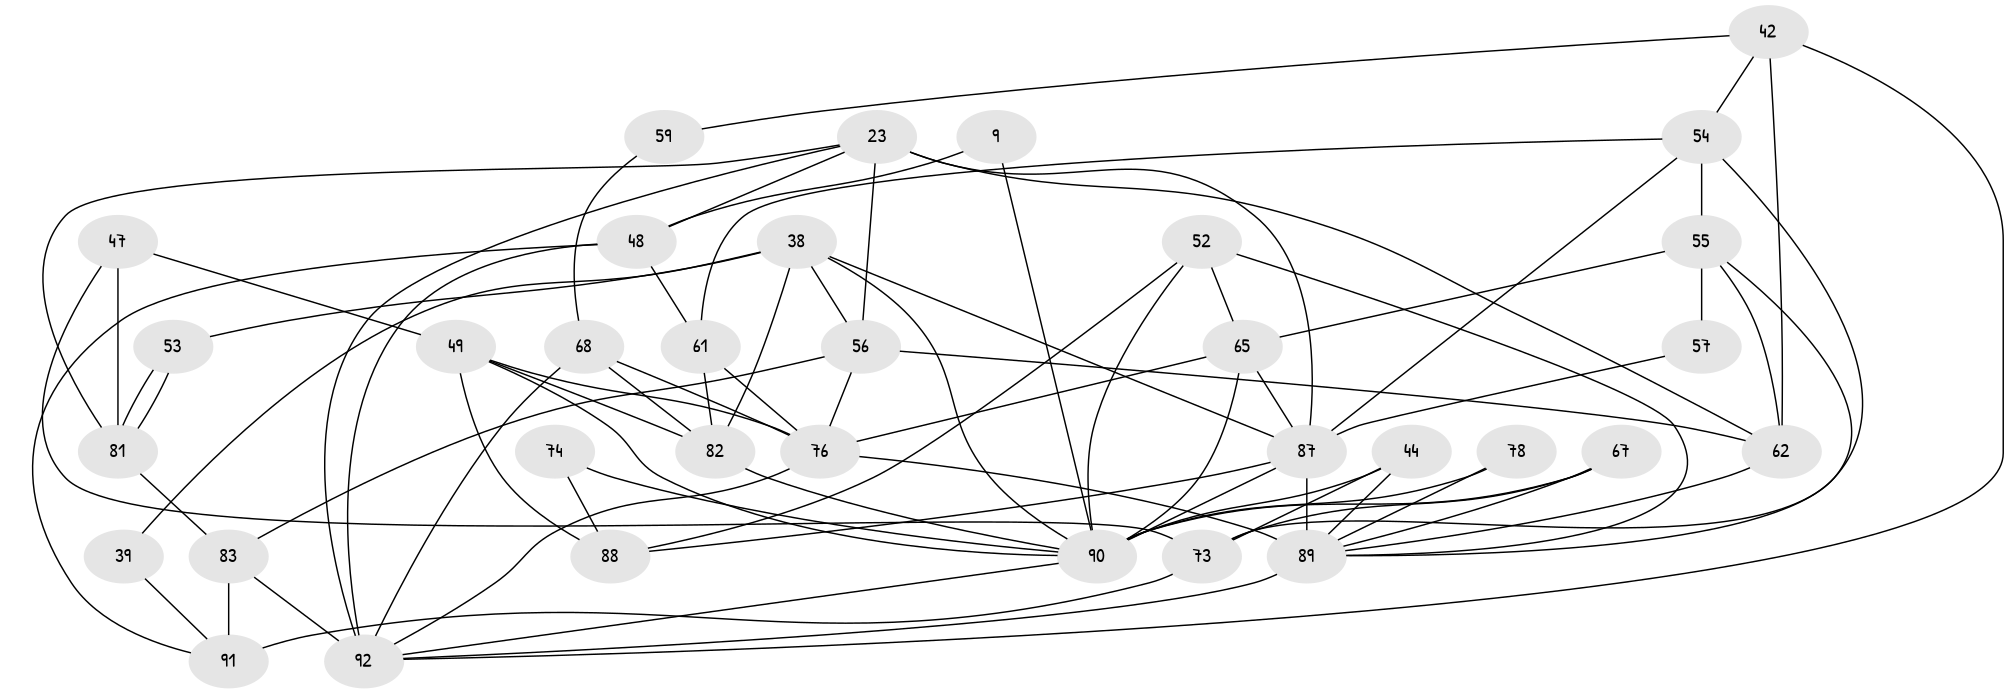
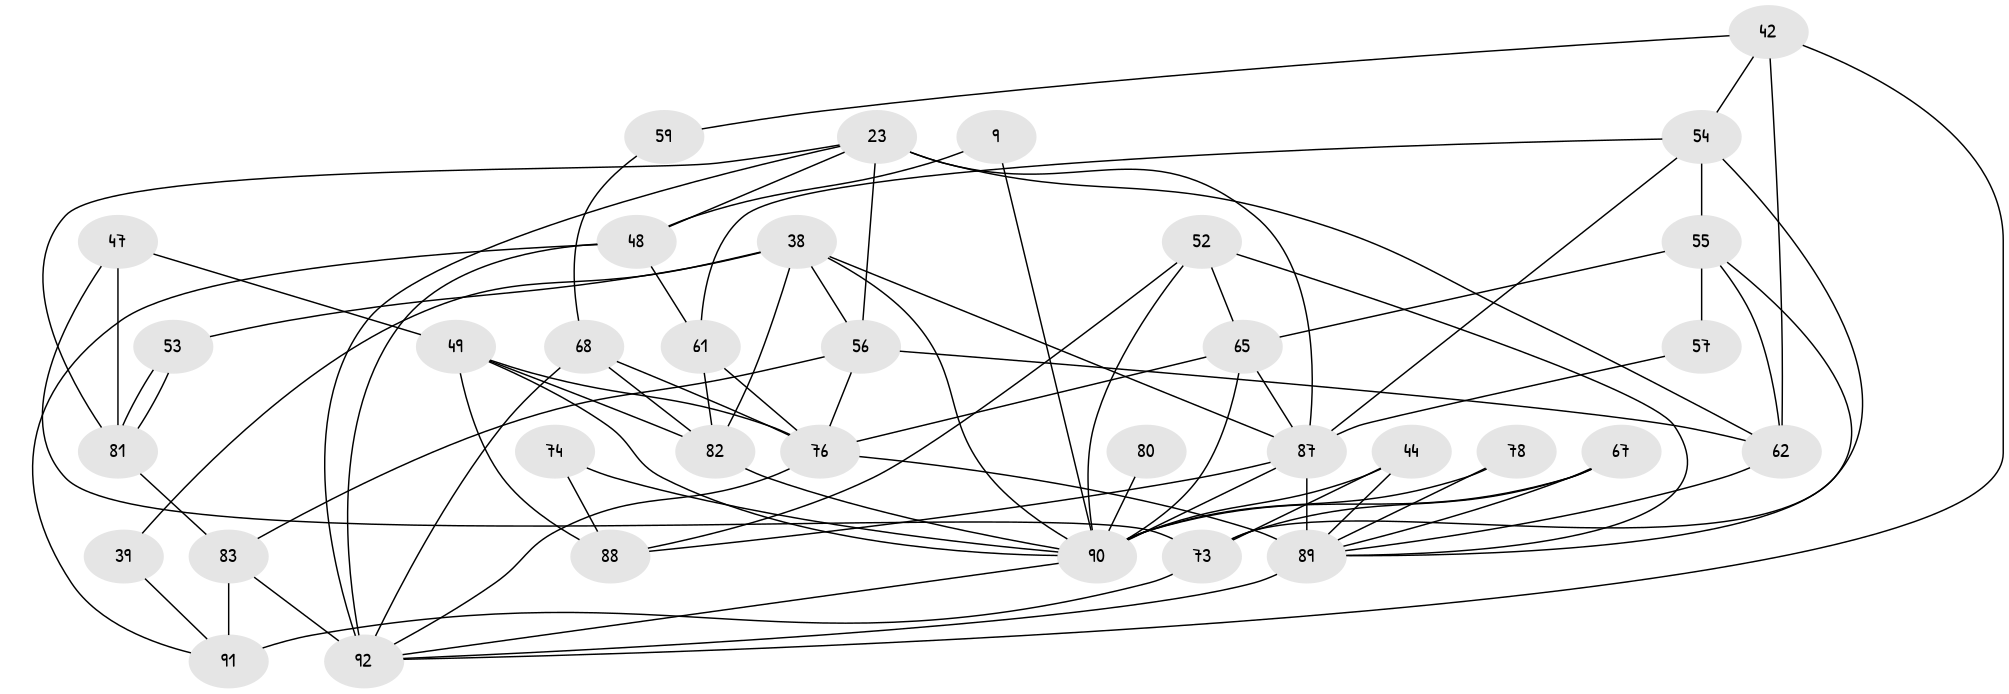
none -> (1147, 452)
